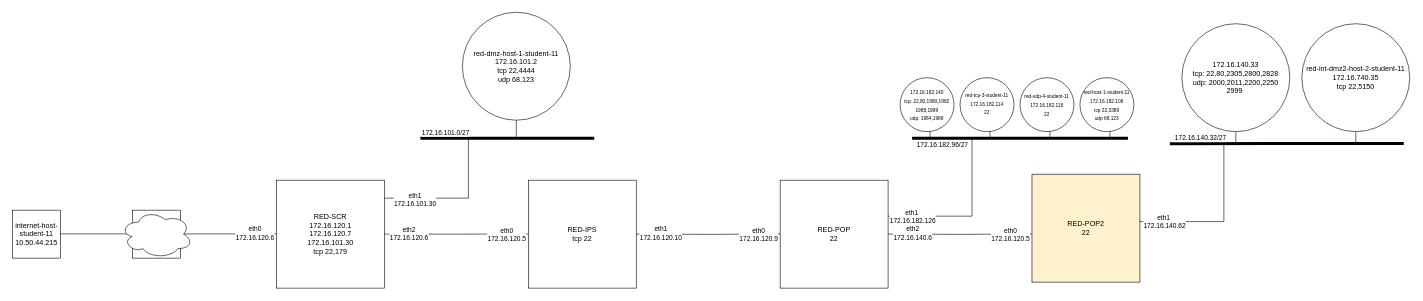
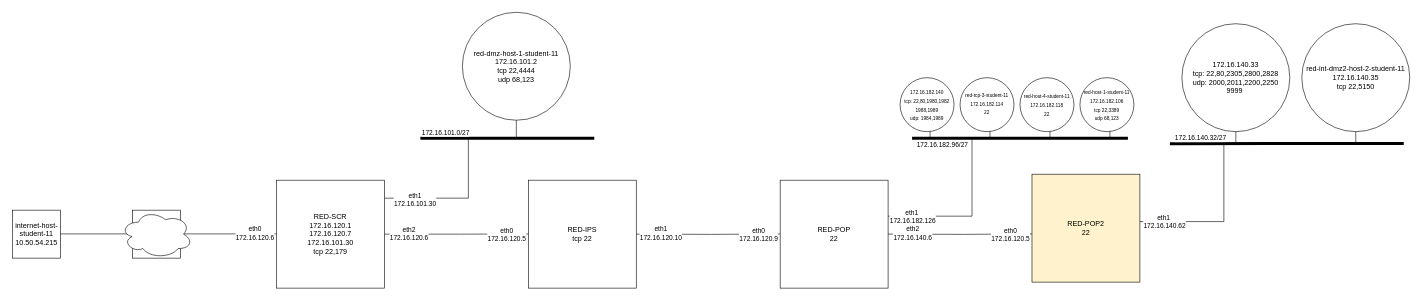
(1236, 78) -> (1236, 78)
(1356, 78) -> (1356, 78)
(1047, 105) -> (1047, 105)
(36, 234) -> (36, 234)
